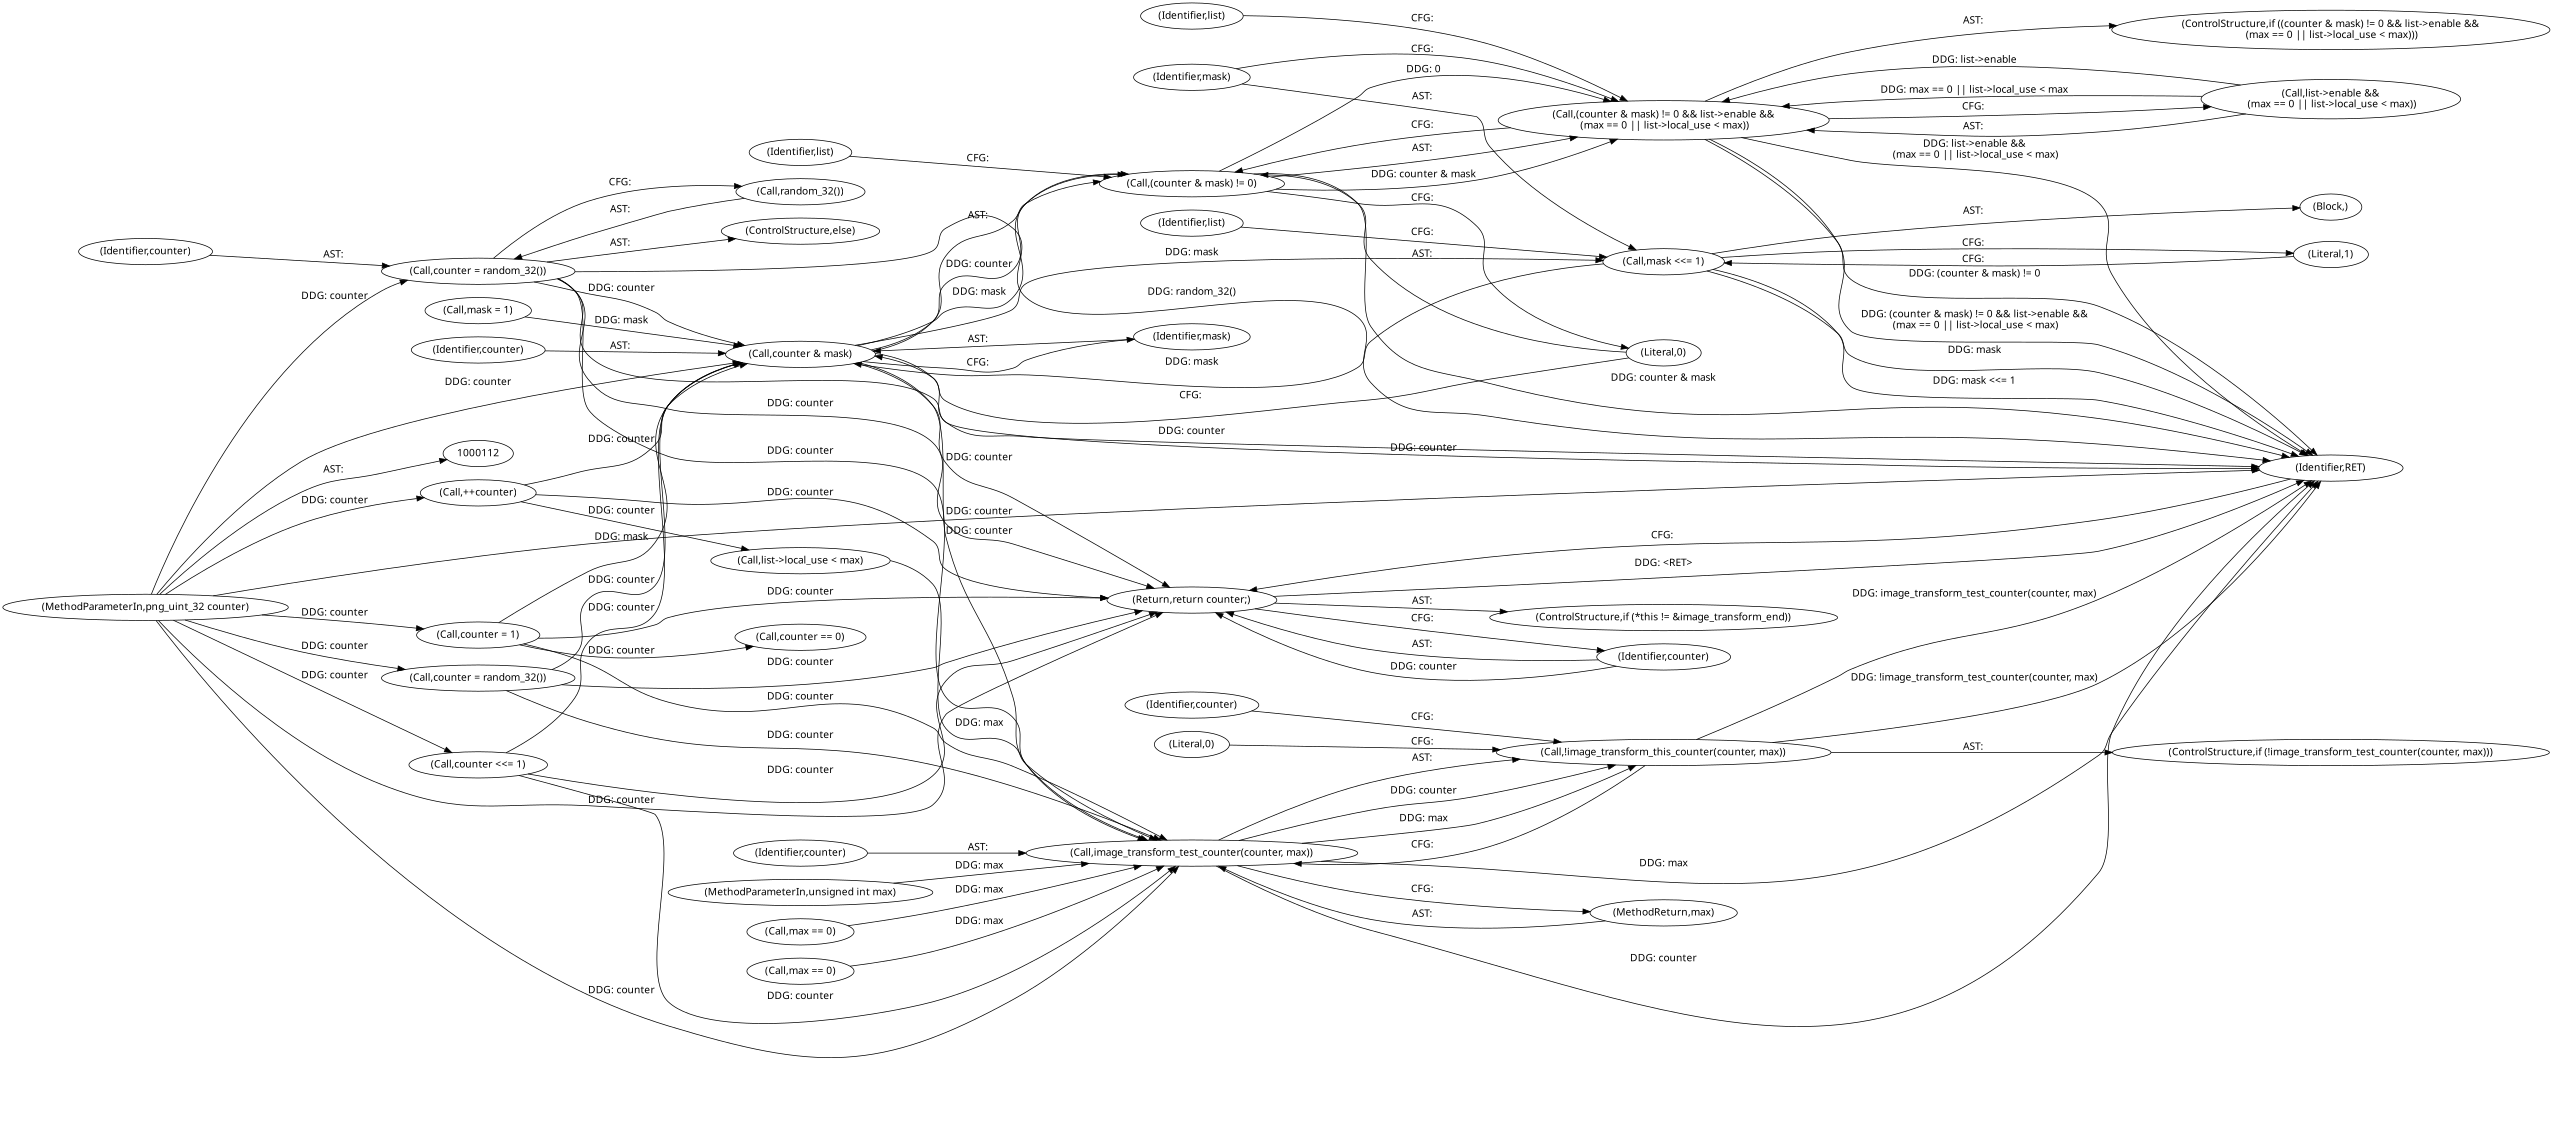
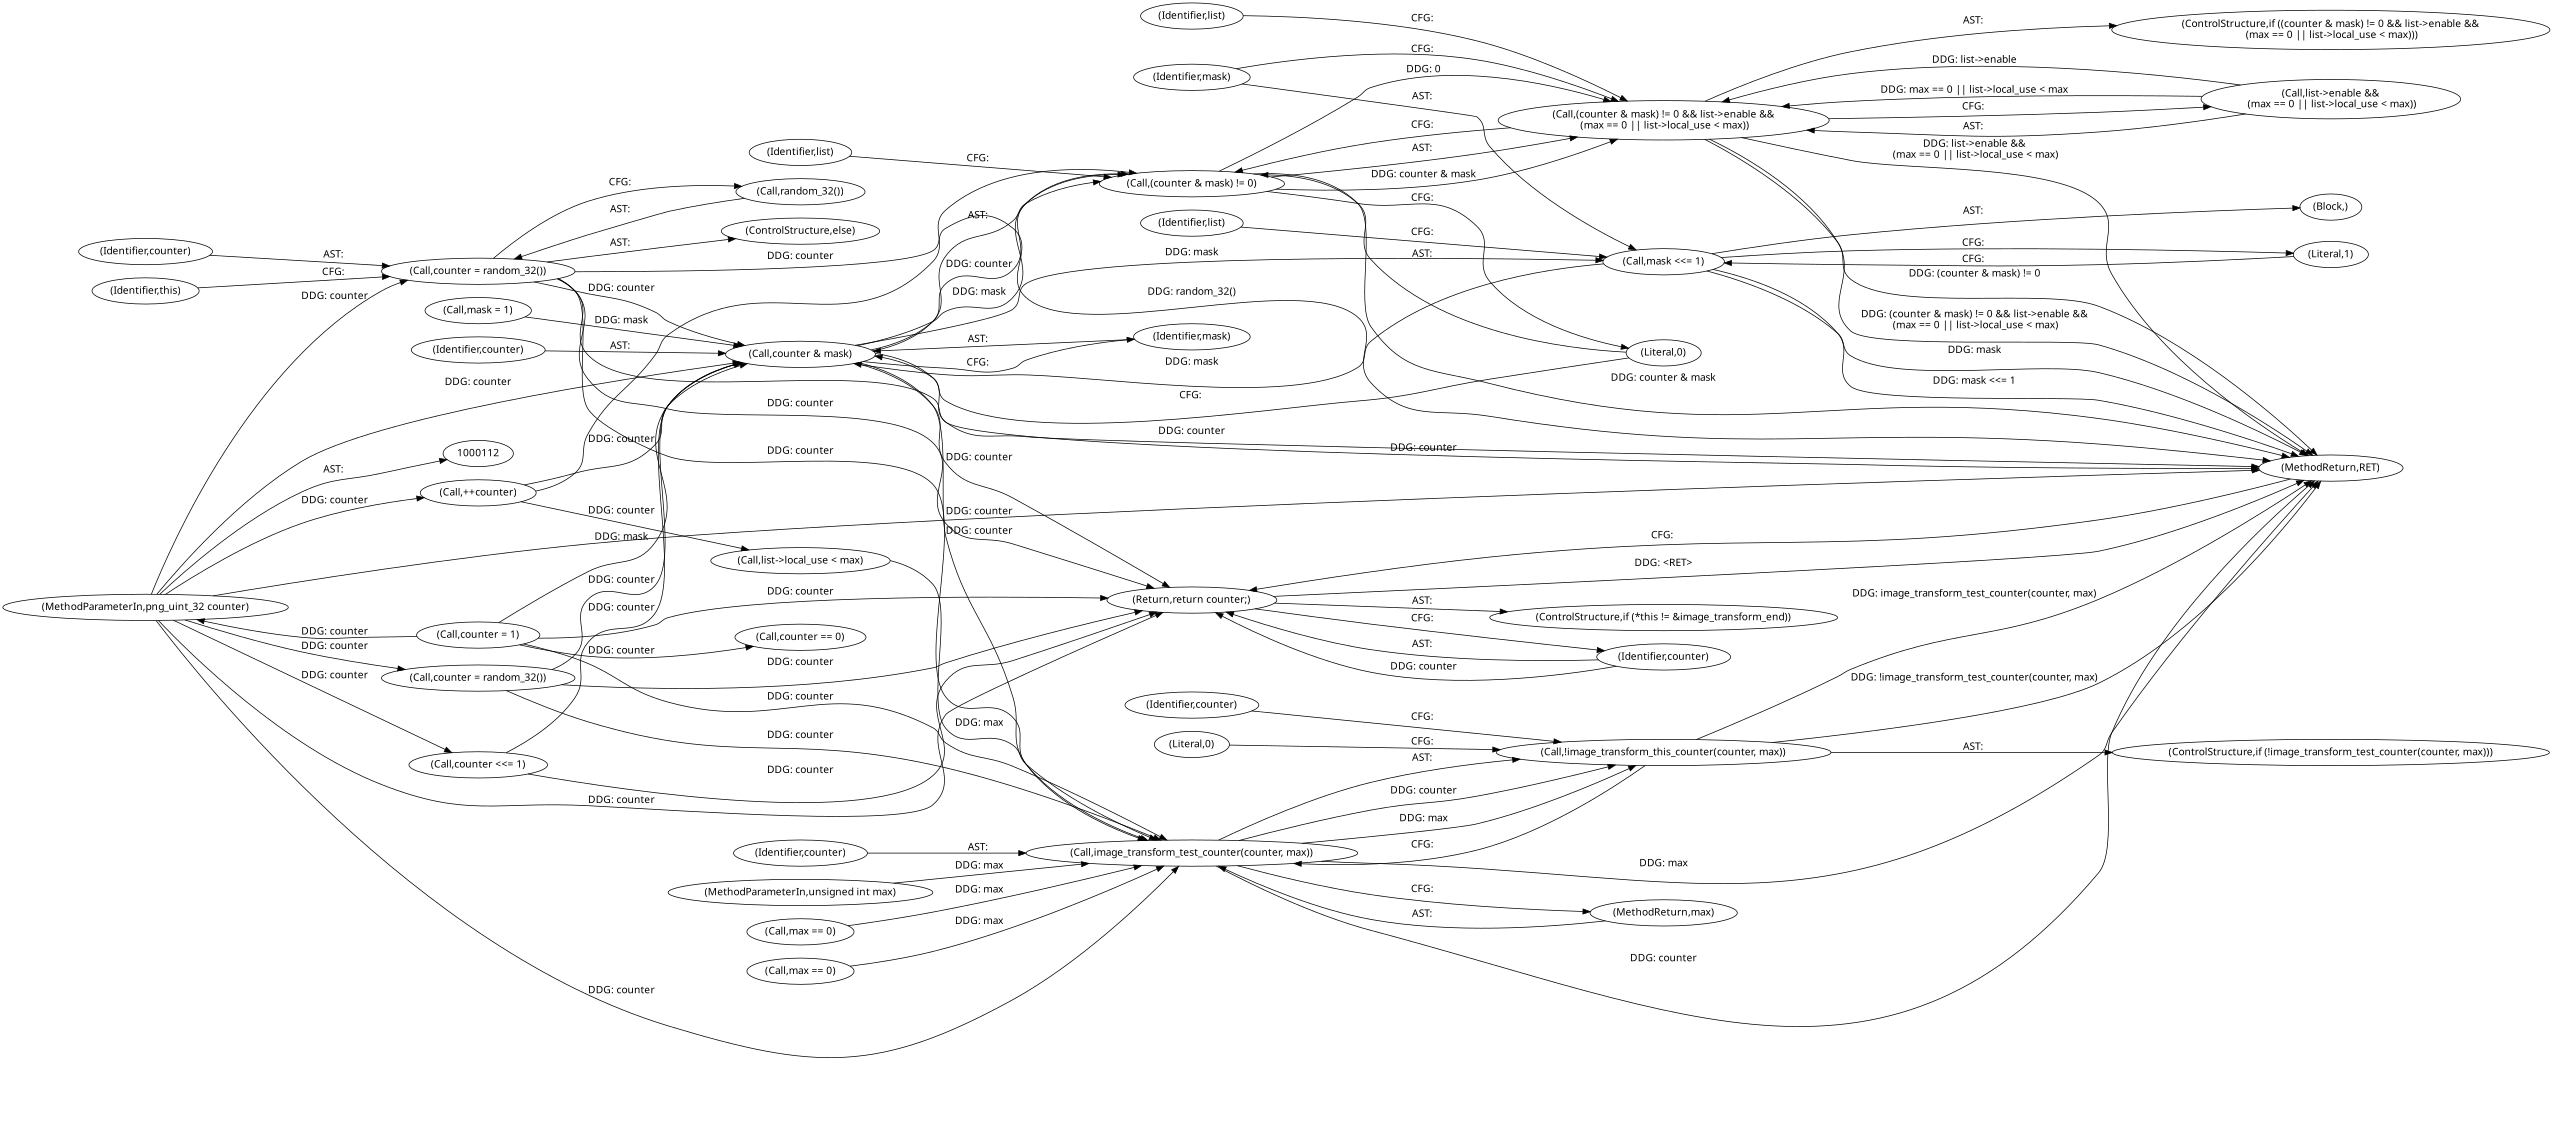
none -> (146, 291)
(2331, 468) -> (2331, 468)
(834, 499) -> (820, 304)
(339, 621) -> (310, 638)
(769, 1023) -> none
